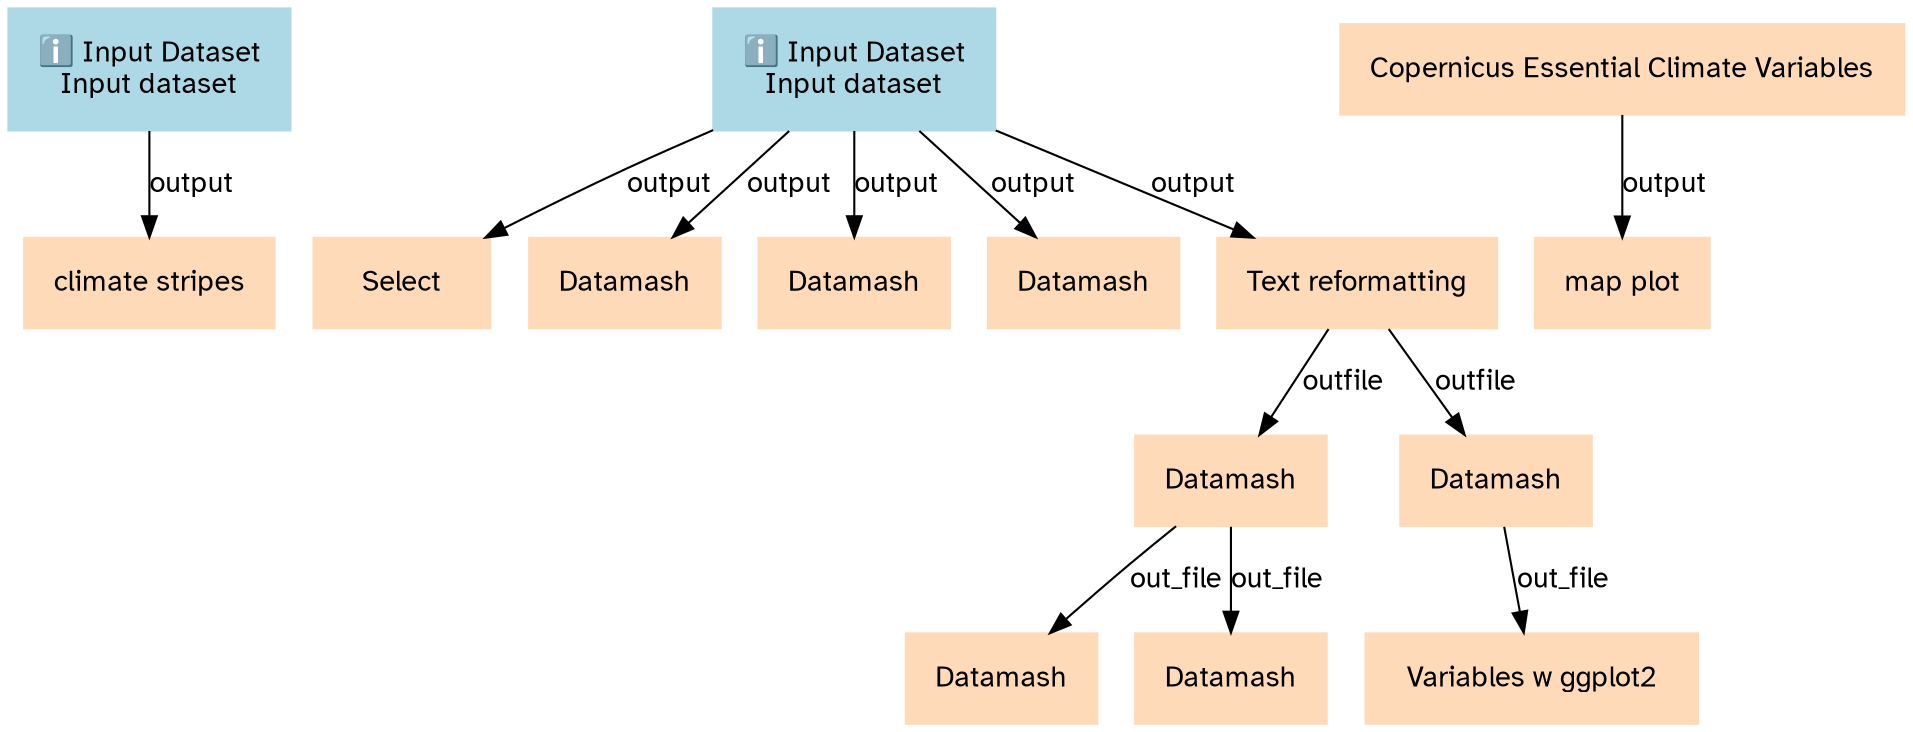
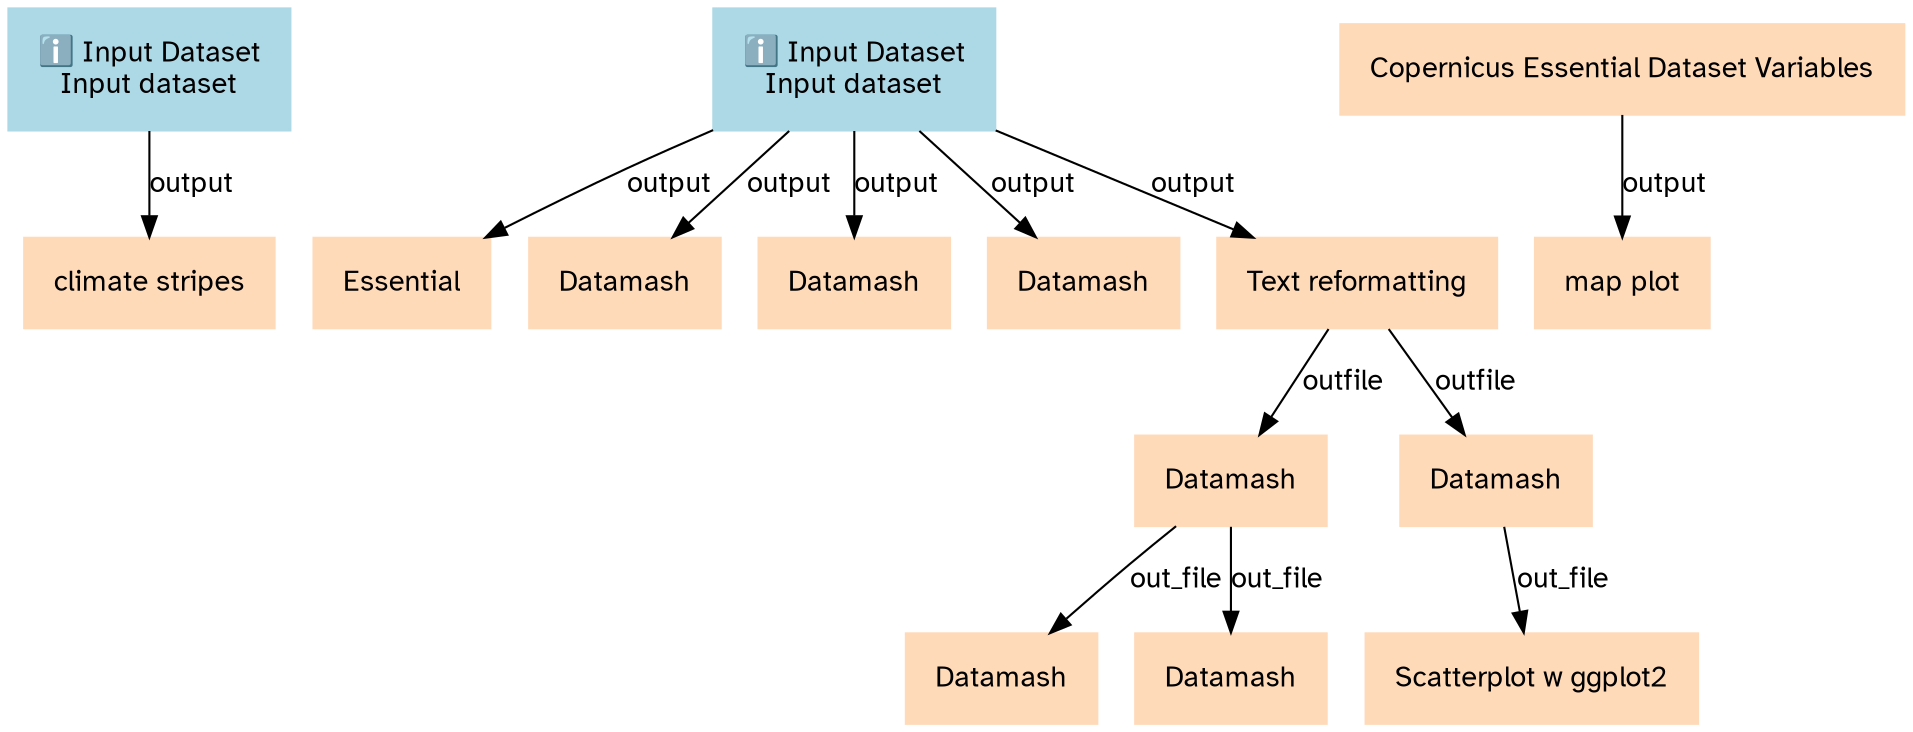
(1622, 69) -> (1622, 69)
(402, 283) -> (402, 283)
(1532, 679) -> (1532, 679)
